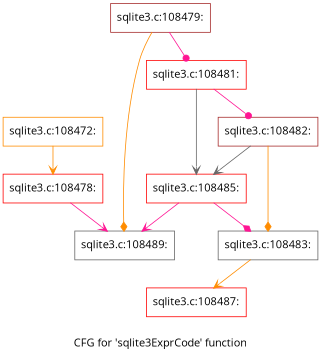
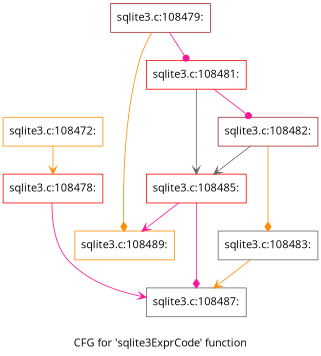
(229, 214) -> (196, 241)
(86, 215) -> (75, 267)
(125, 245) -> (125, 245)
(196, 302) -> (196, 302)
